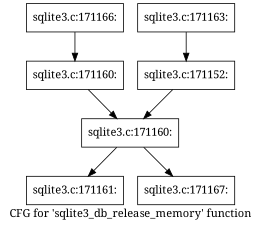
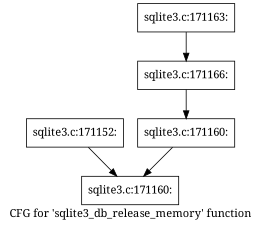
(186, 43) -> (186, 43)
(75, 191) -> none
(186, 191) -> none
